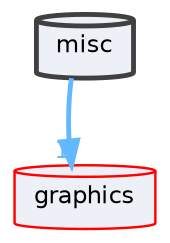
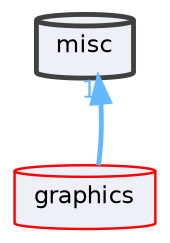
(69, 110) -> (101, 134)
